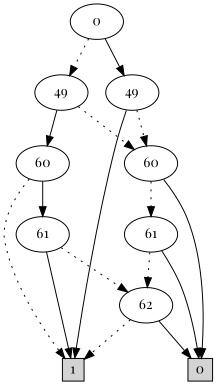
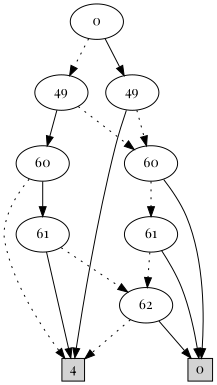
(73, 370) -> (73, 370)
